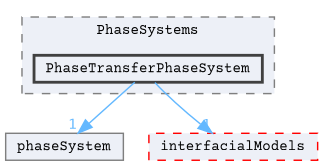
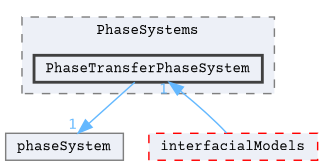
(177, 104) -> (204, 111)
